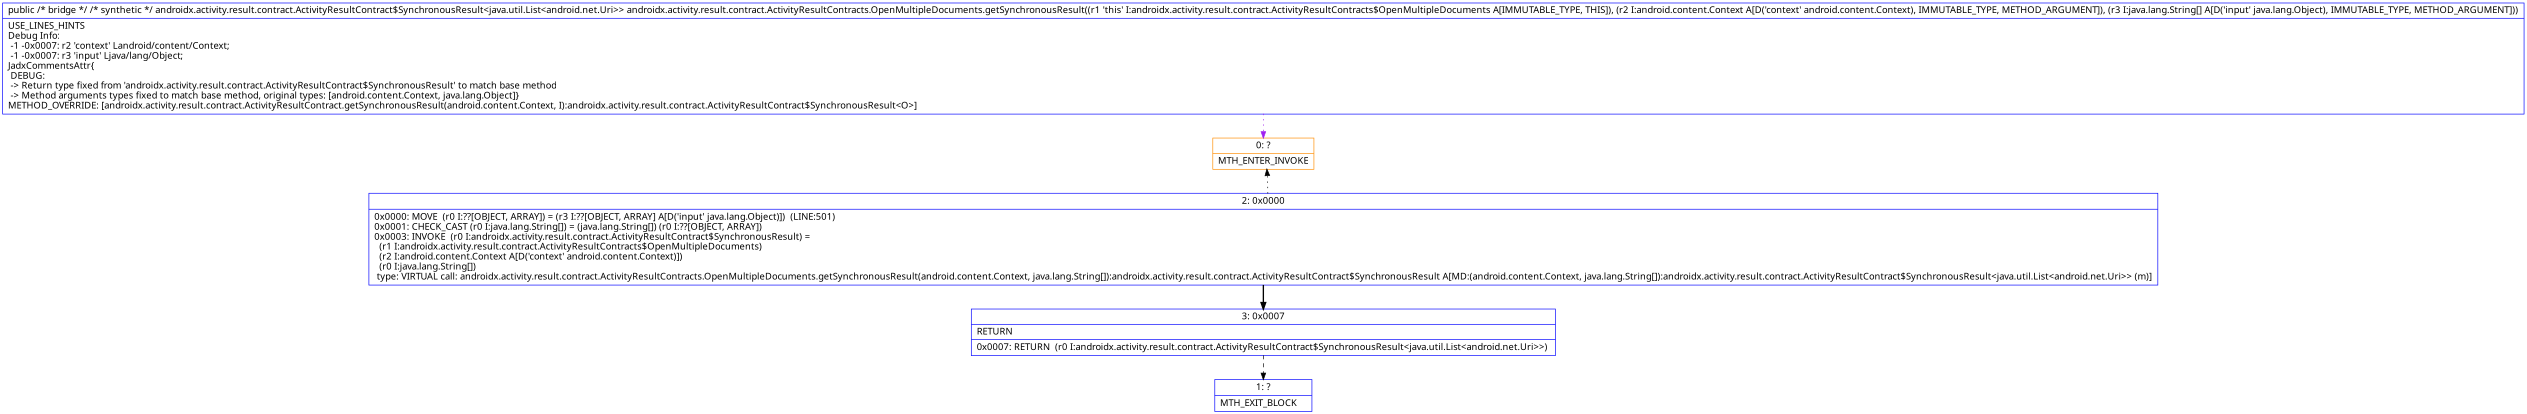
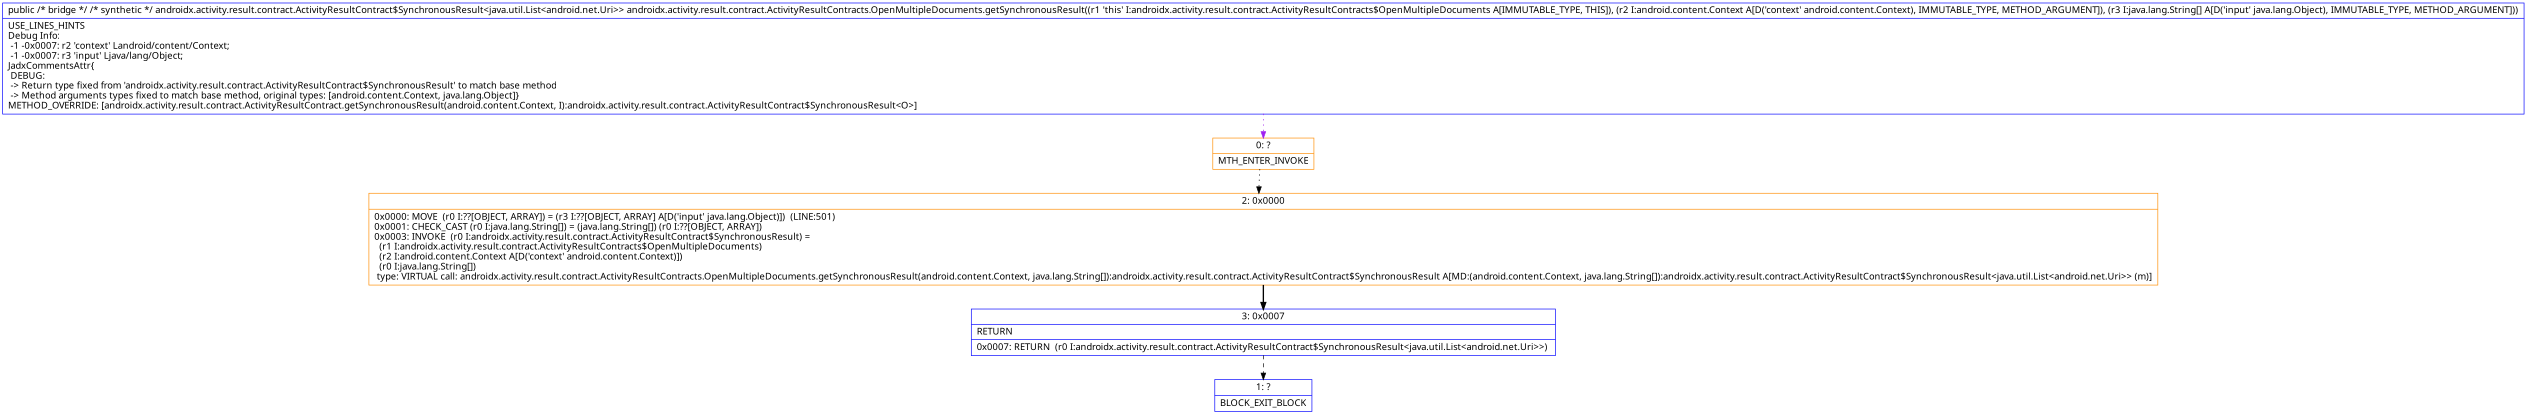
(1268, 185) -> (1259, 178)
(1263, 239) -> (1263, 239)
(1259, 403) -> (1263, 403)
